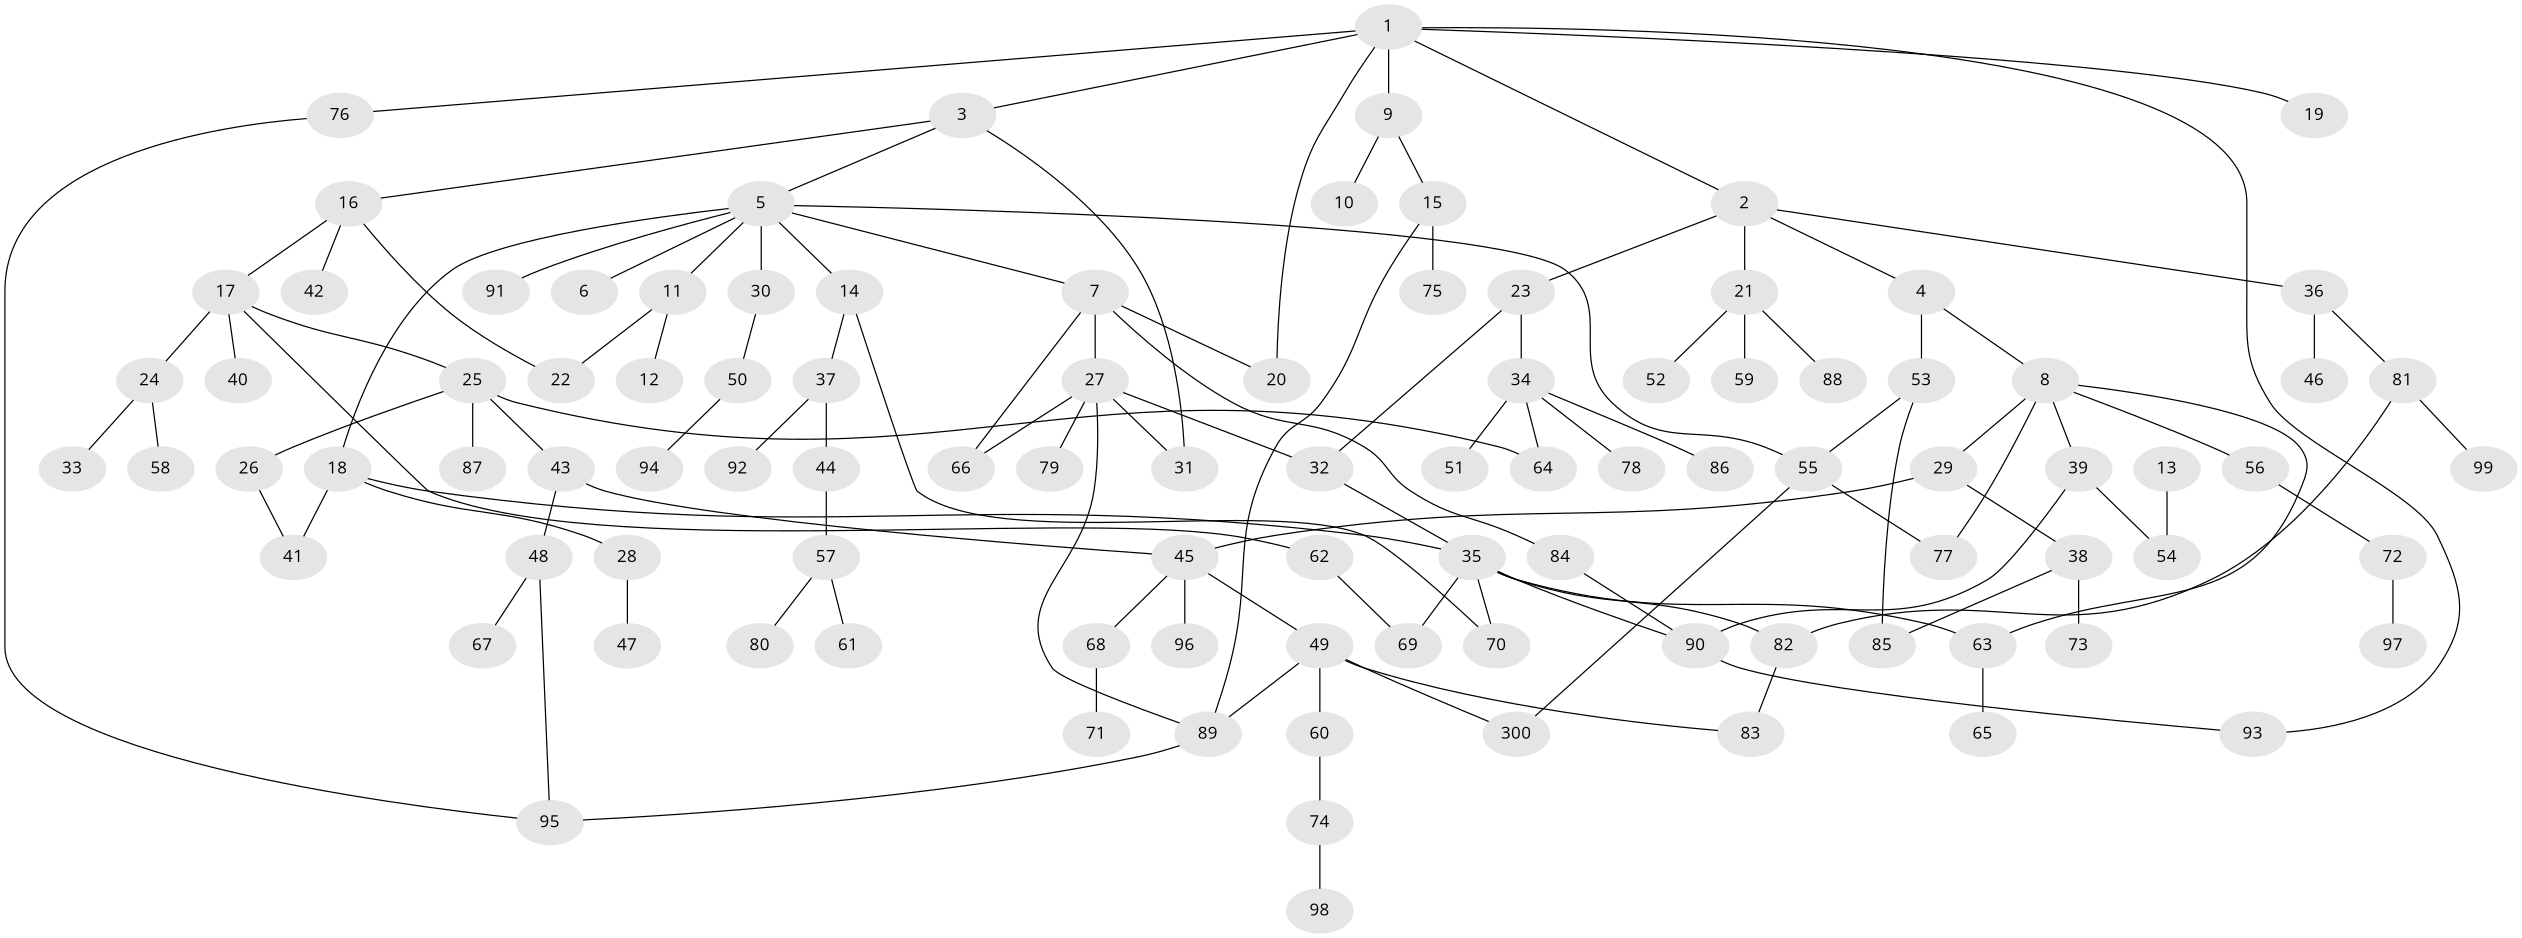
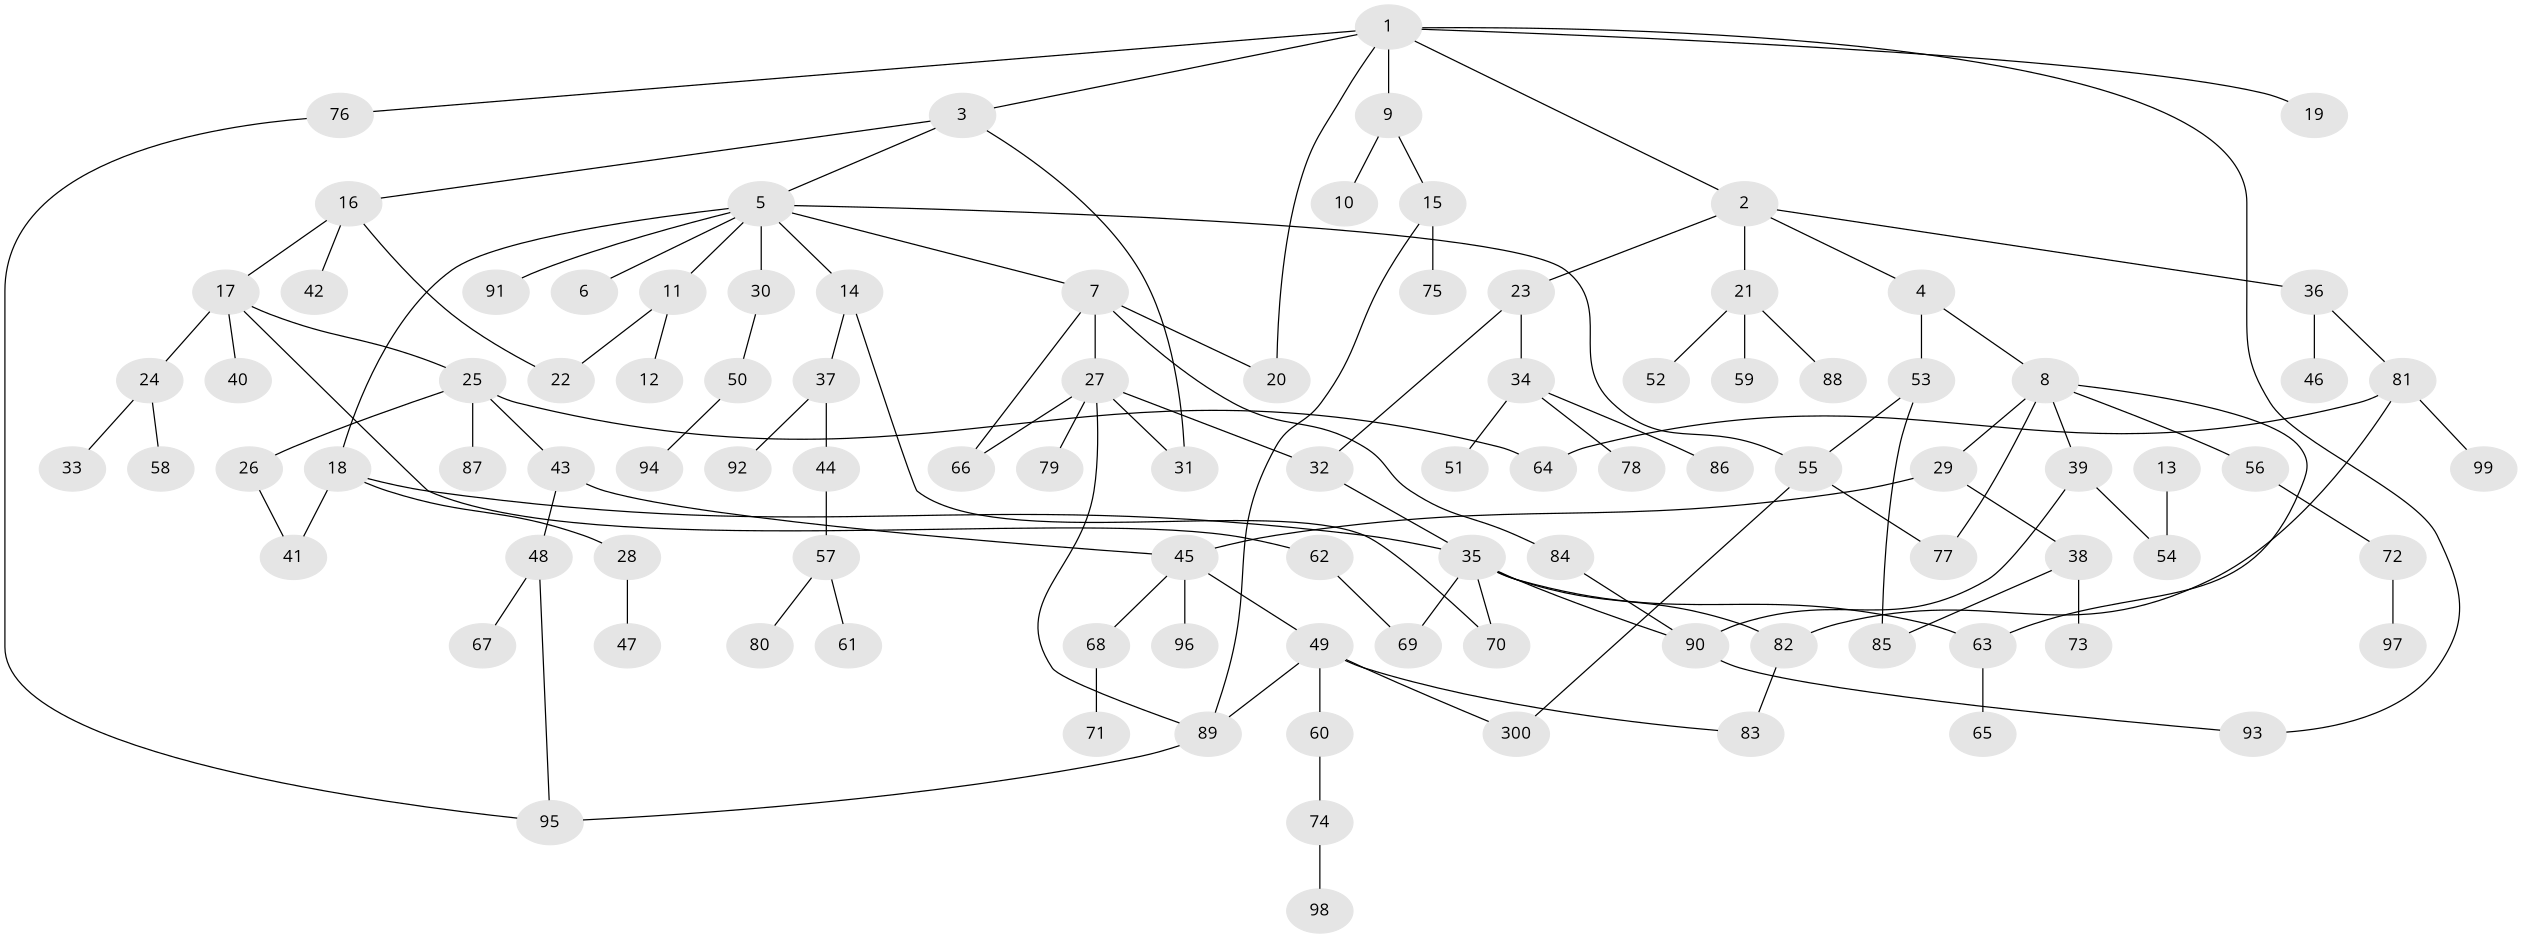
(1532, 425) -> (1973, 425)
